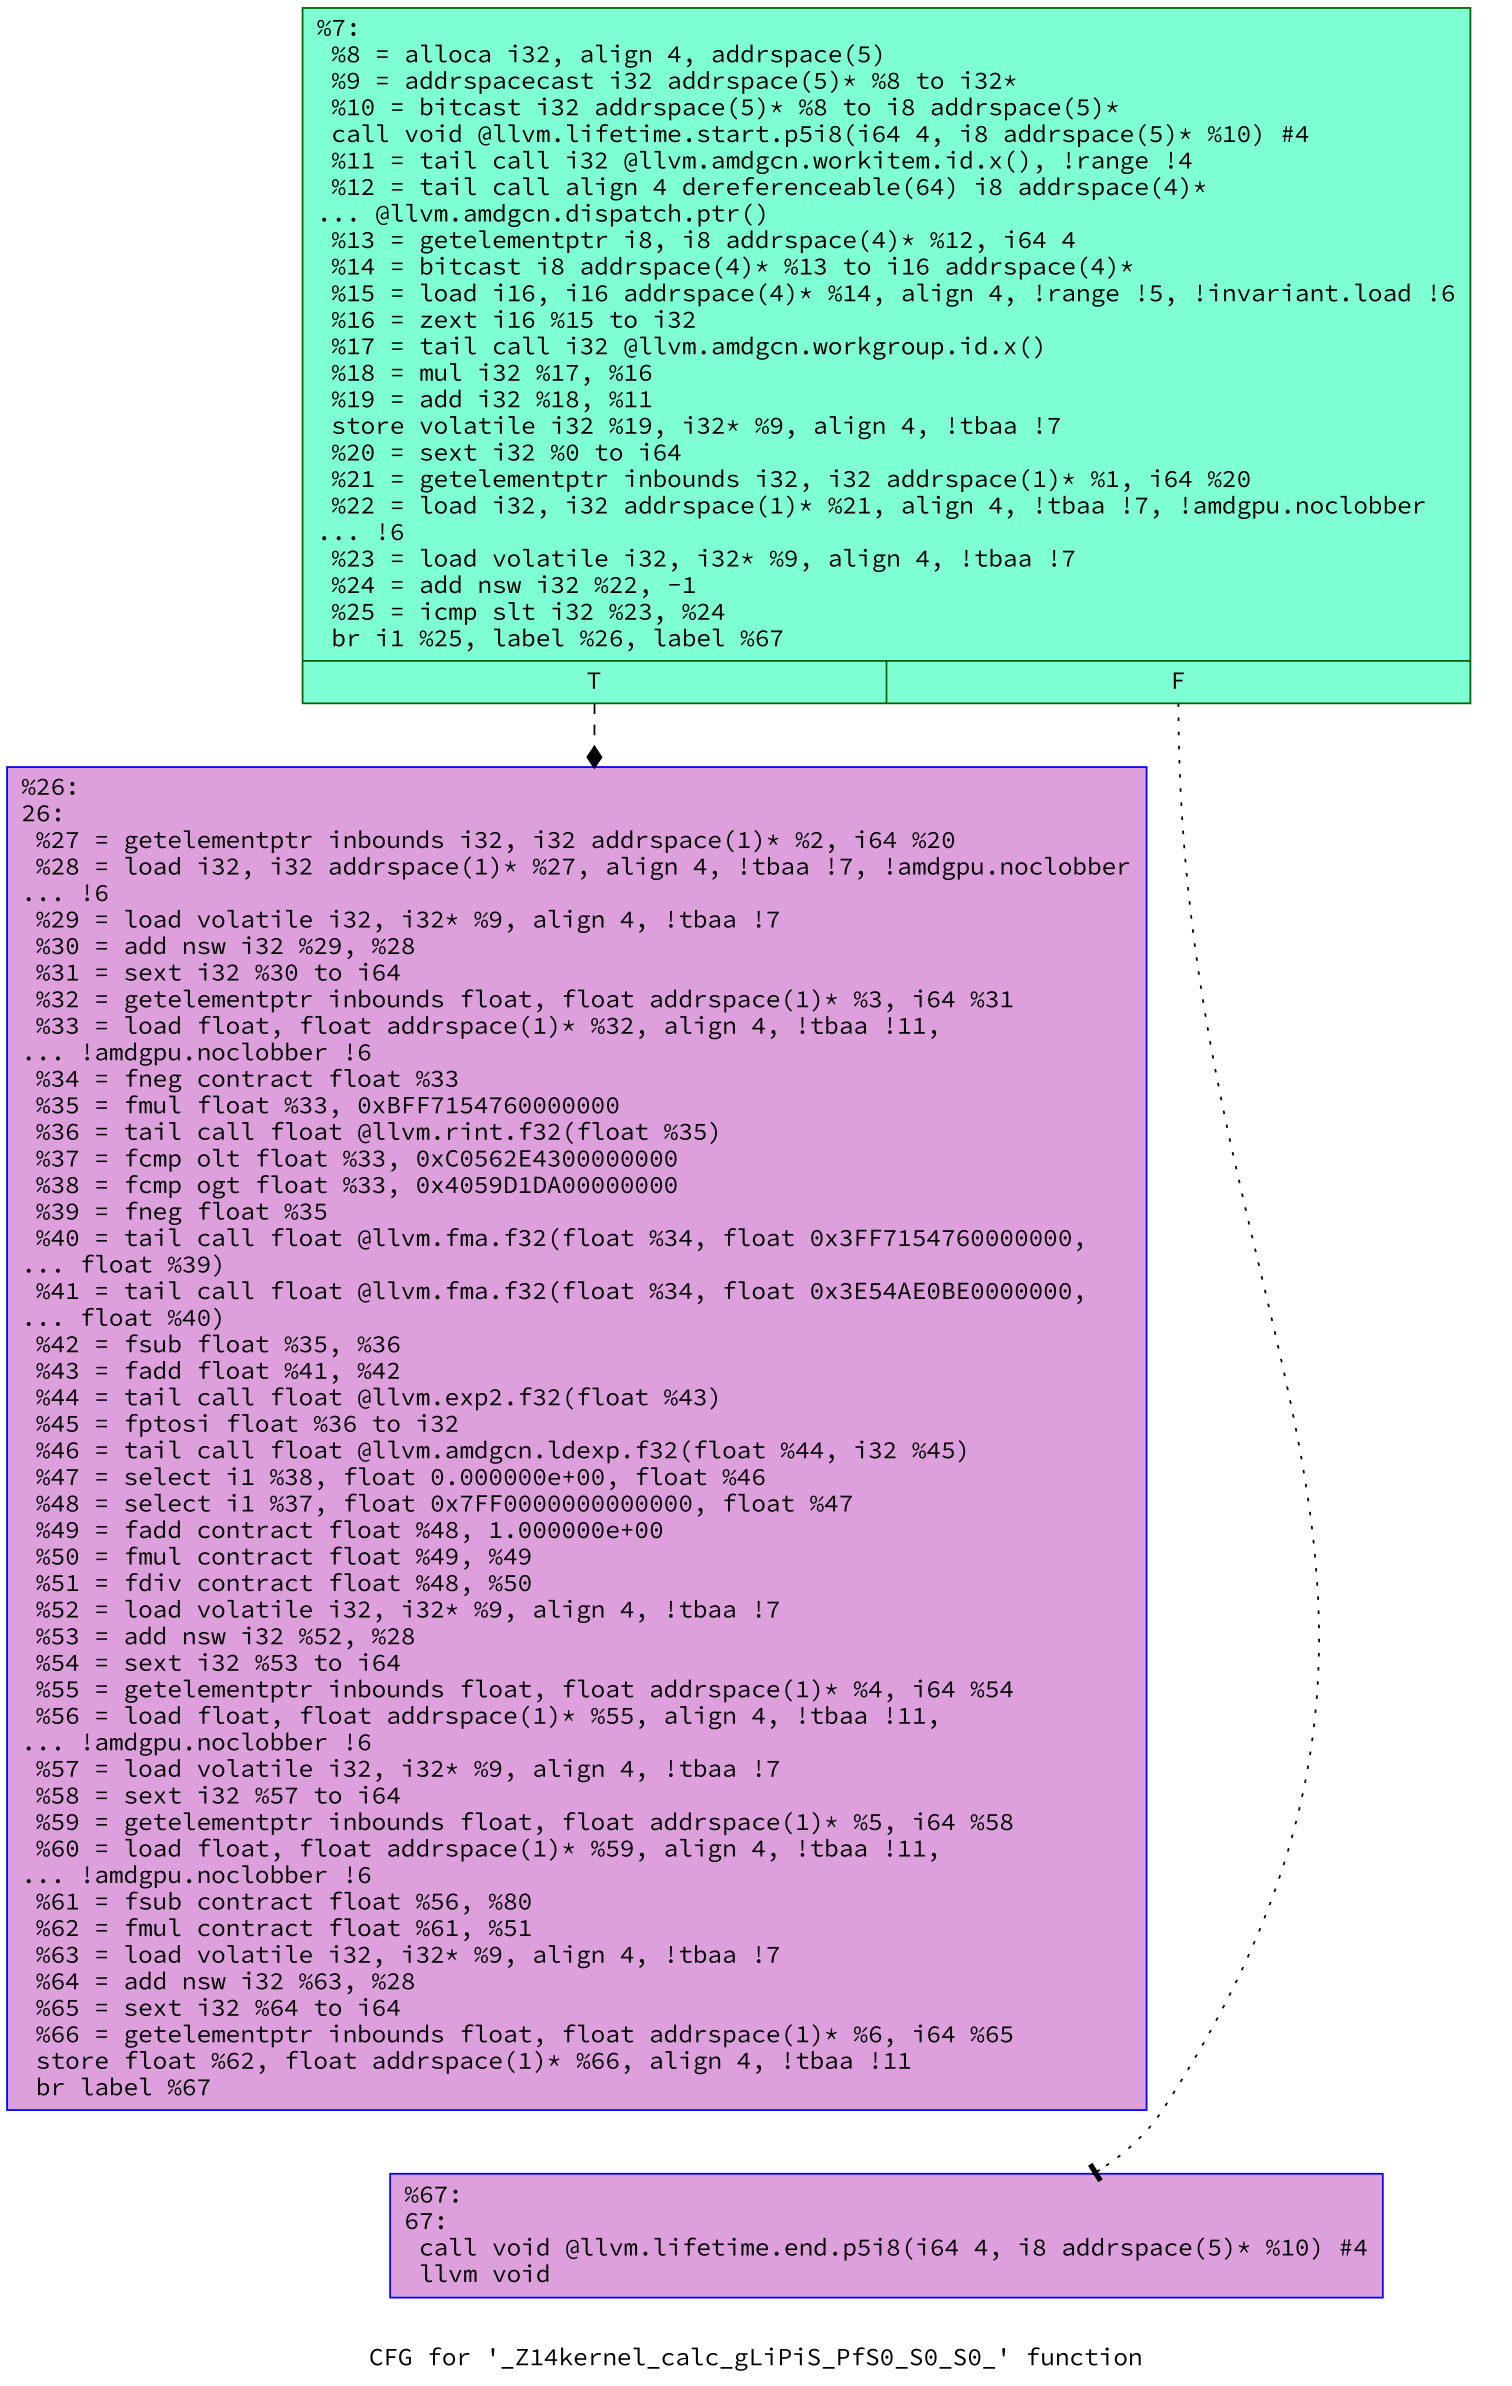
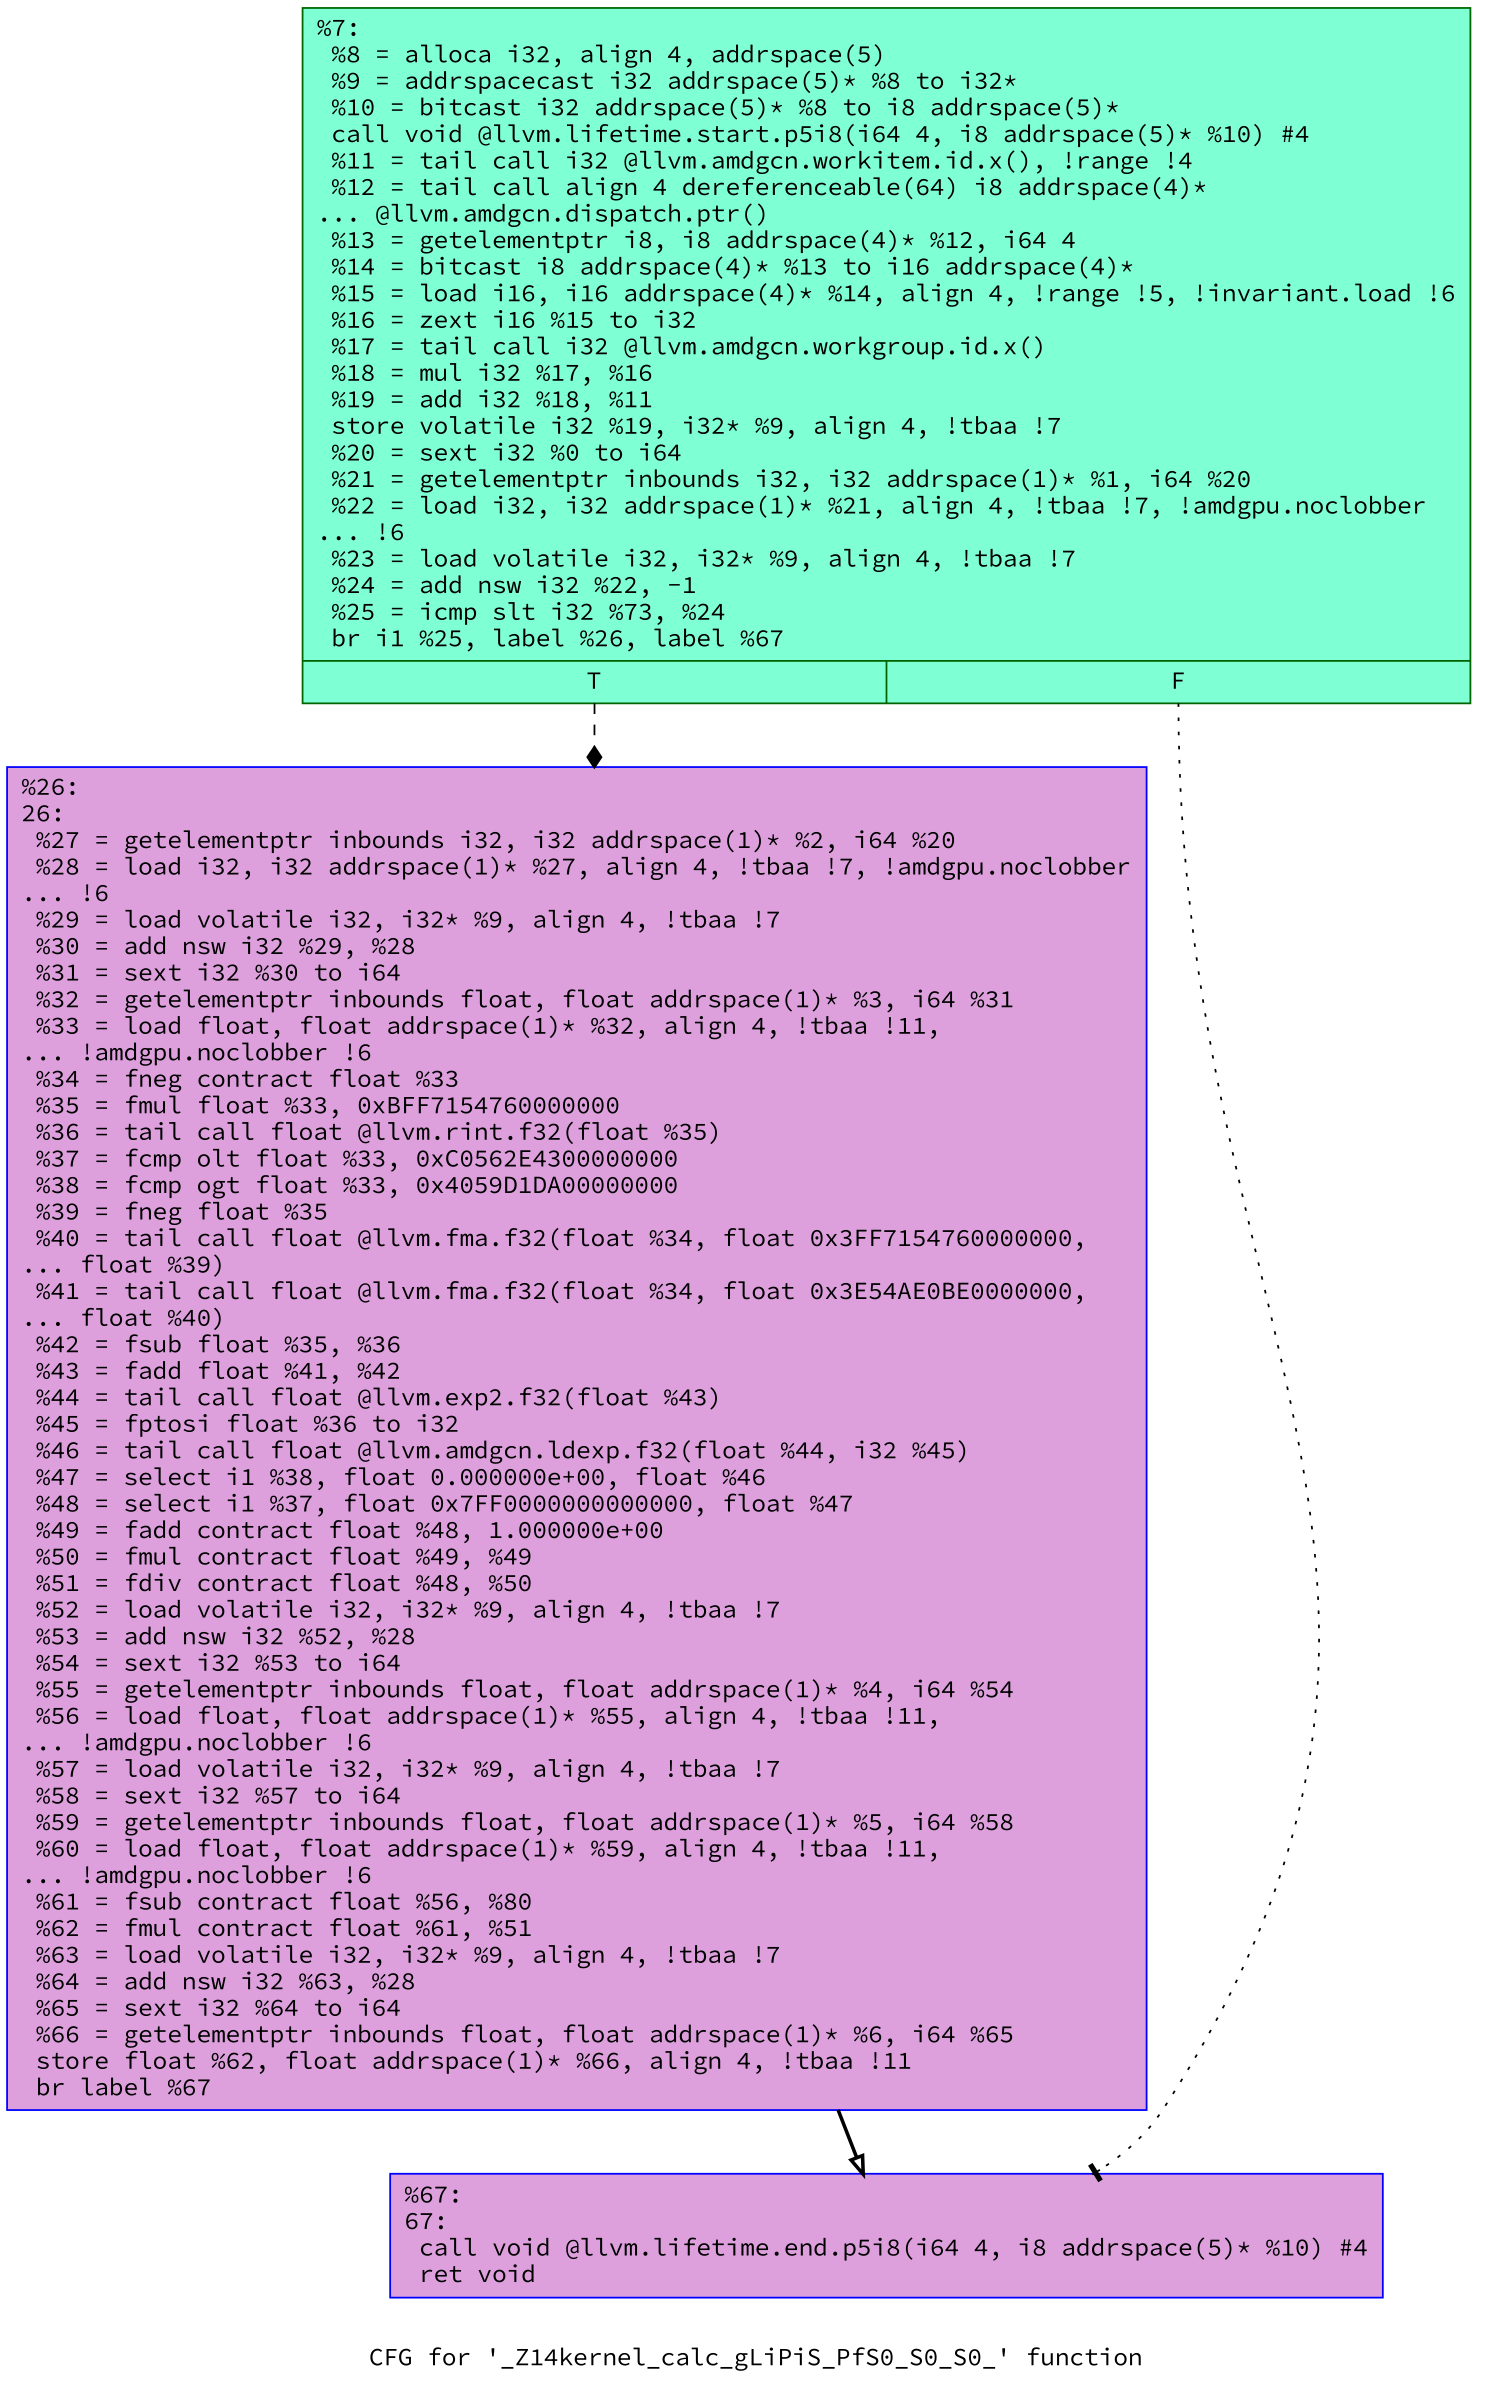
(522, 612) -> (522, 612)
none -> (847, 2134)
(478, 2275) -> (471, 2275)
